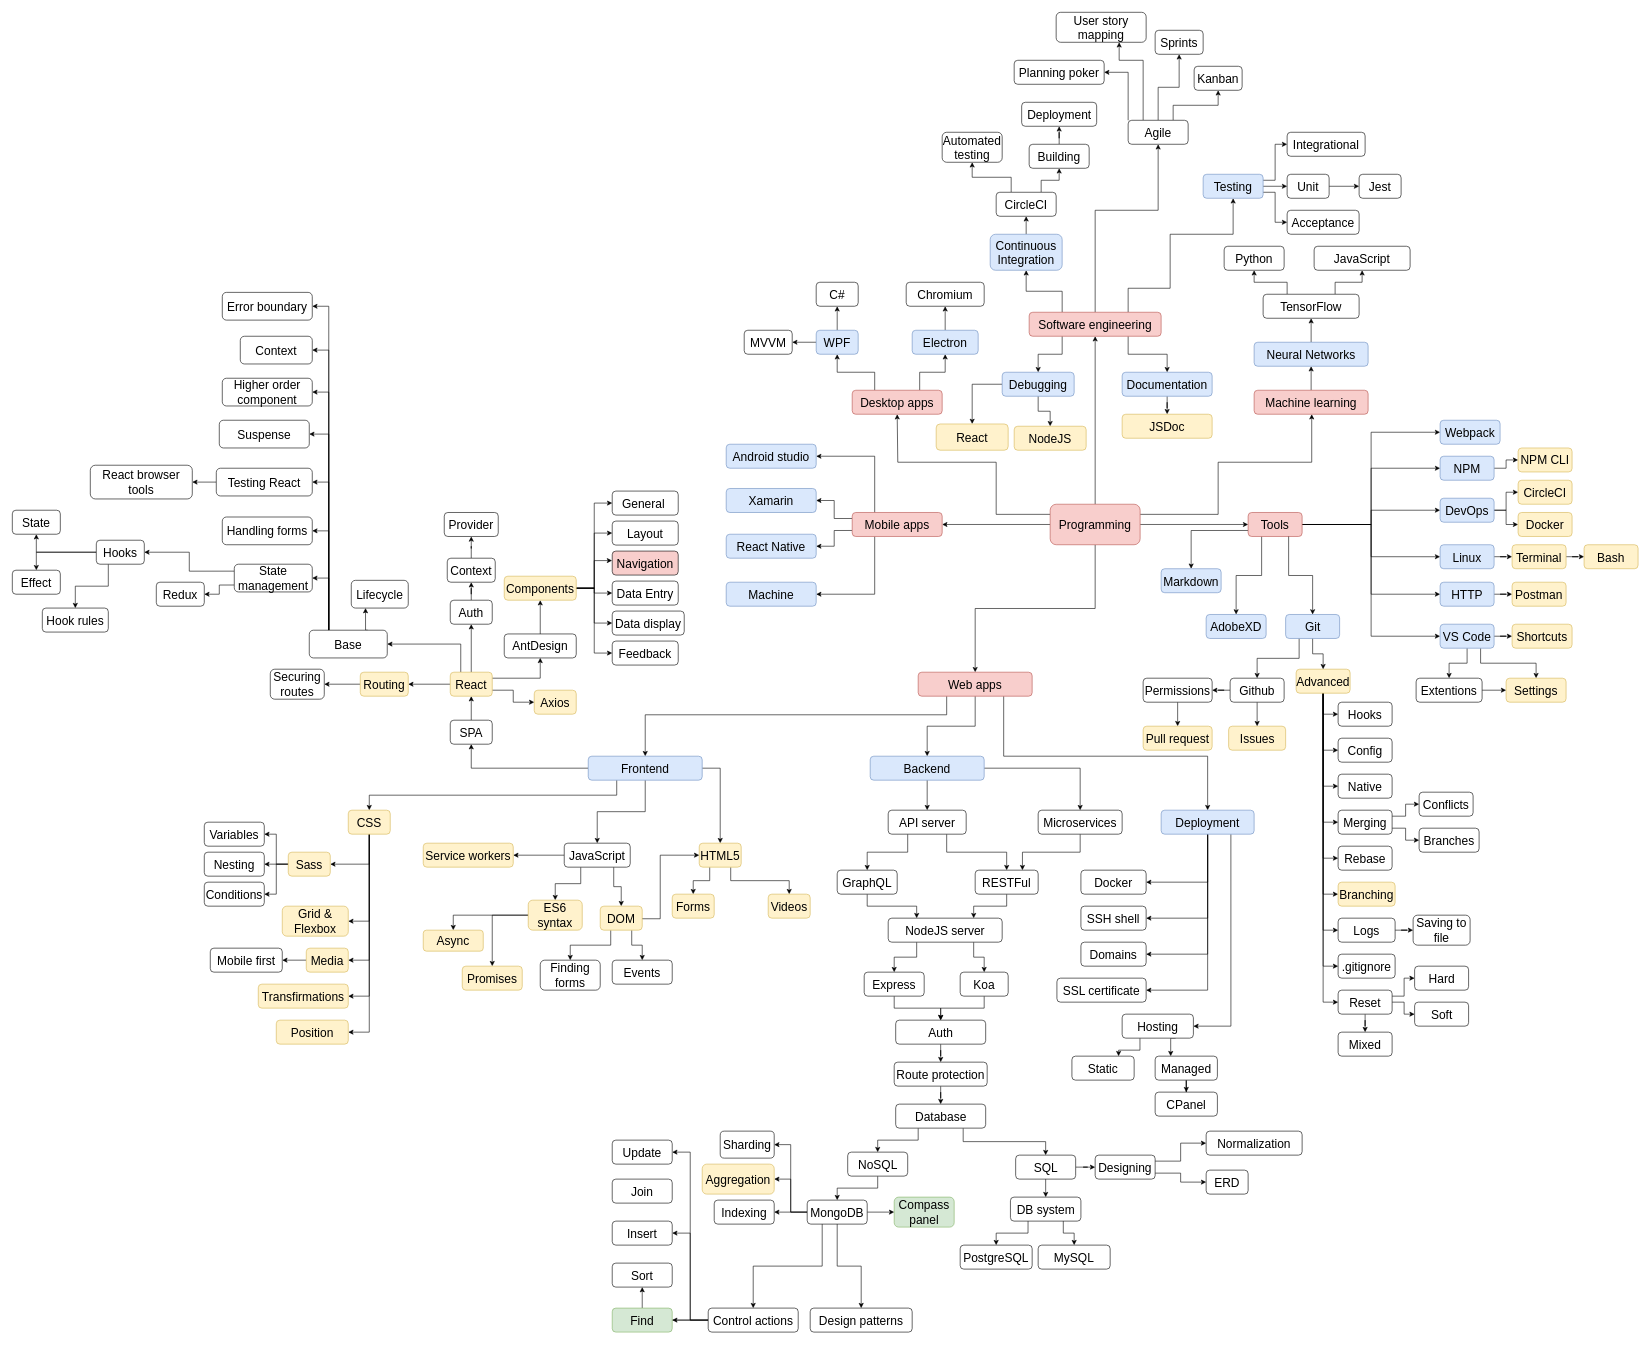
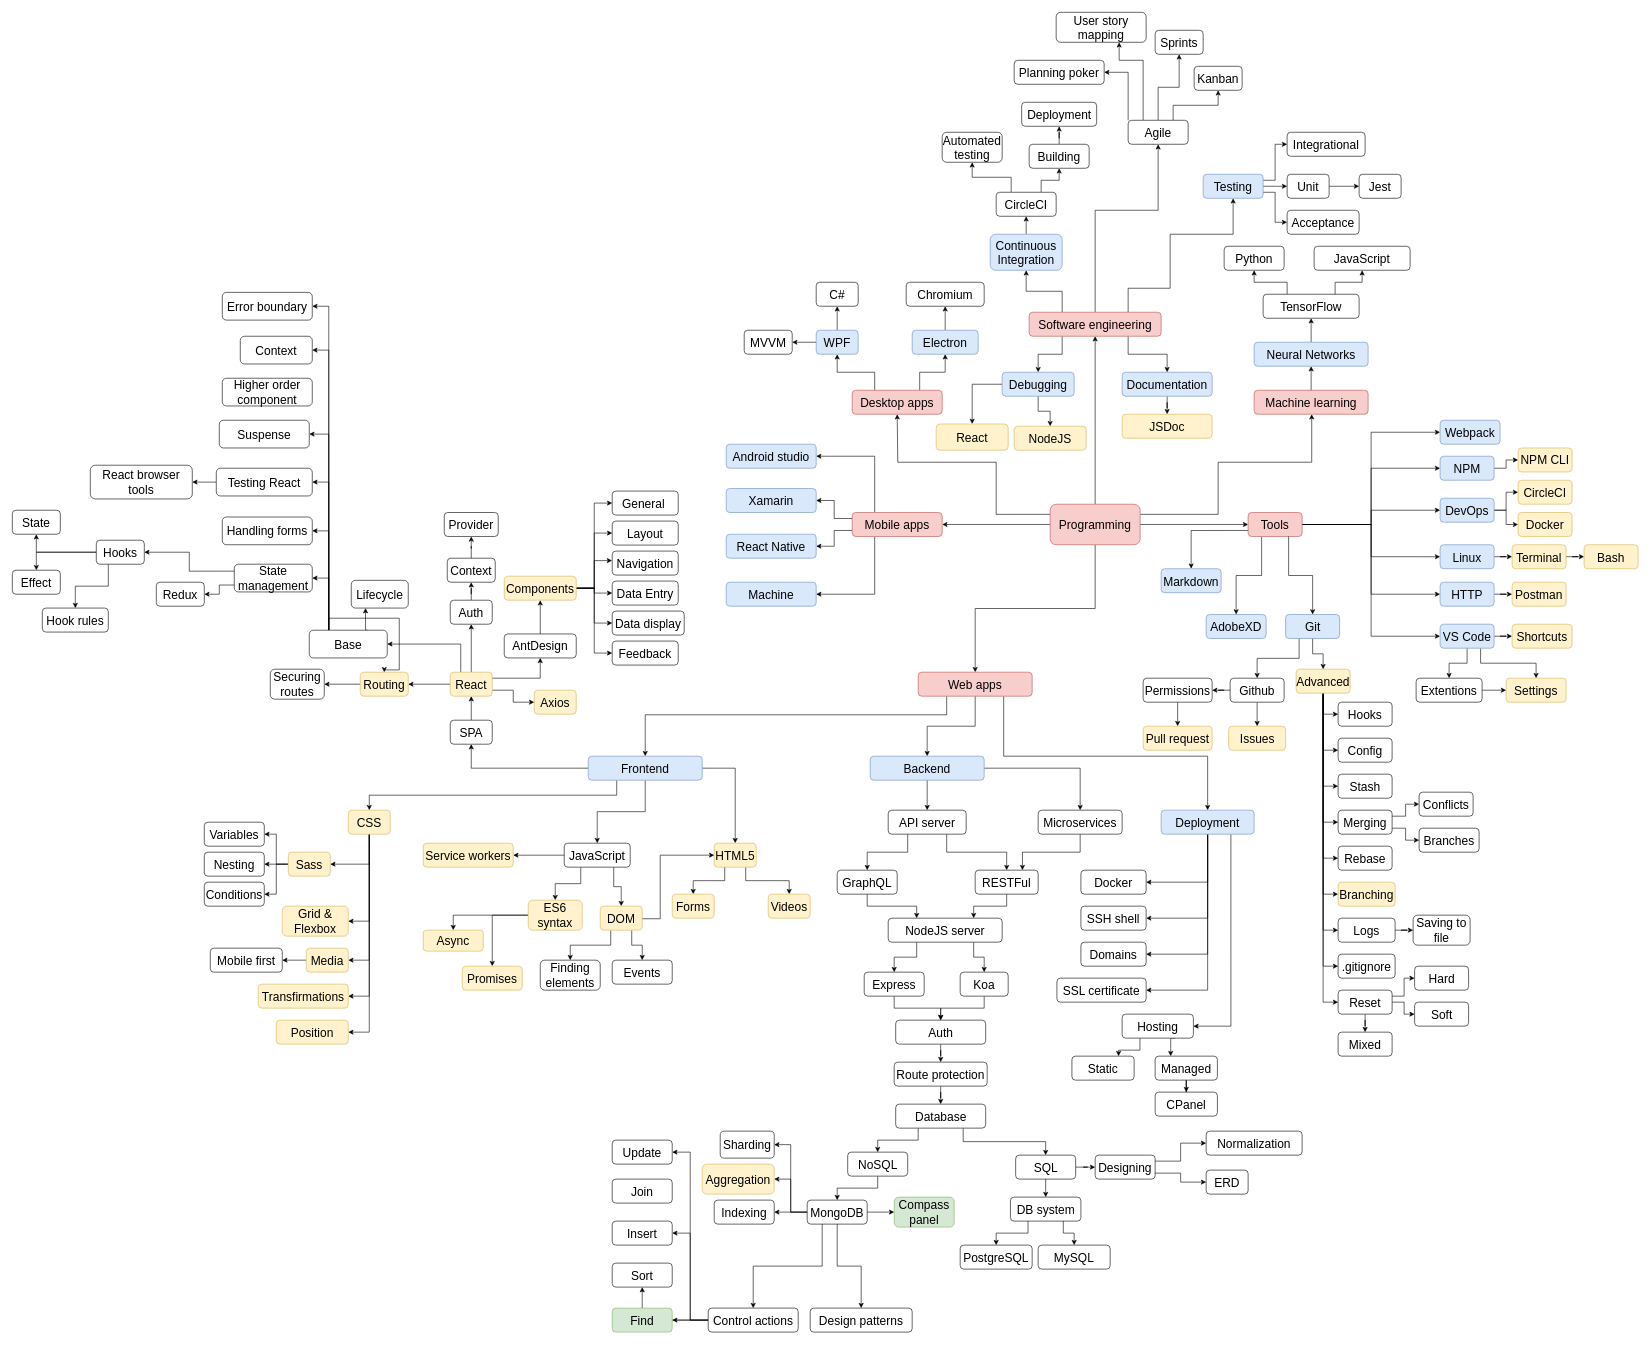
(317, 392) -> (385, 670)
(645, 563) -> (645, 563)
(1365, 786) -> (1365, 786)
(720, 855) -> (735, 855)
(570, 975) -> (570, 975)
